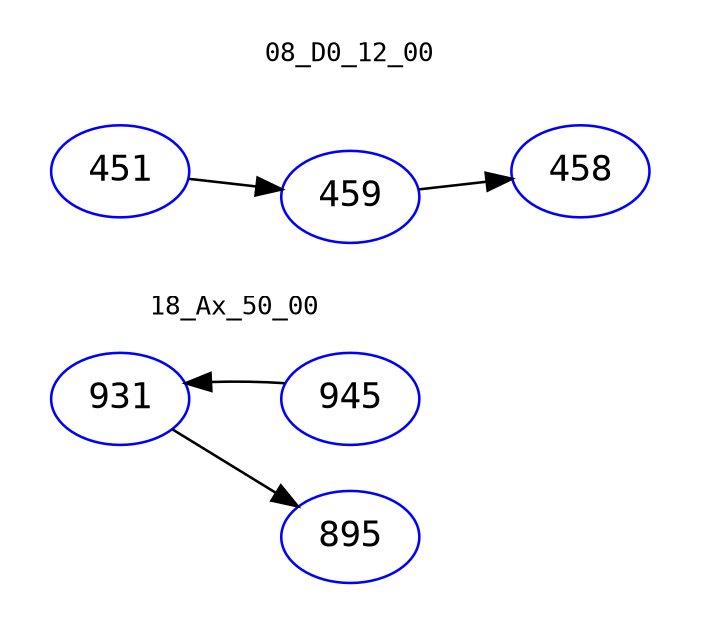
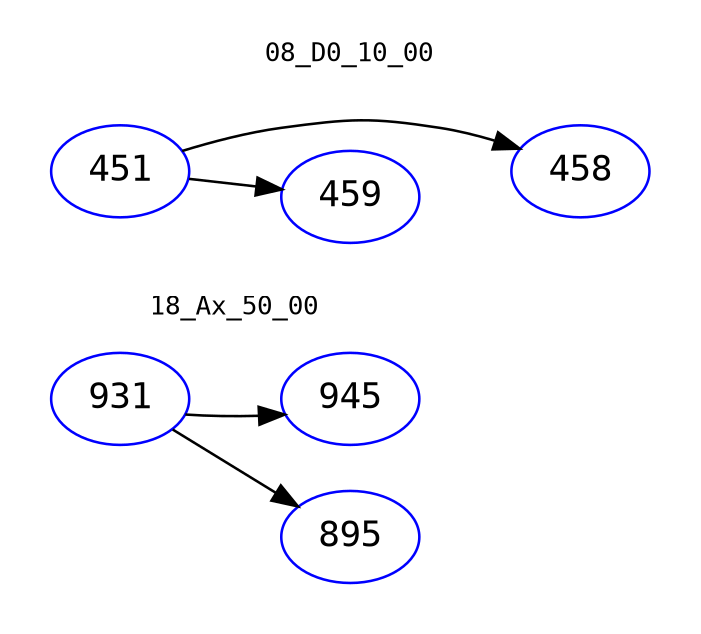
(350, 55) -> (350, 55)
(453, 186) -> (338, 121)
(248, 382) -> (222, 416)
